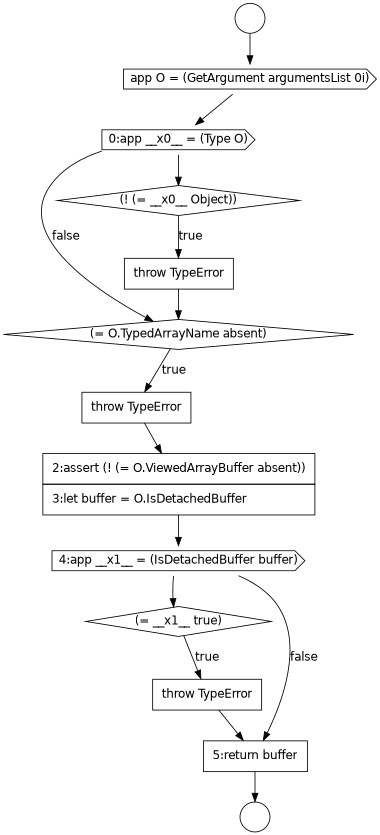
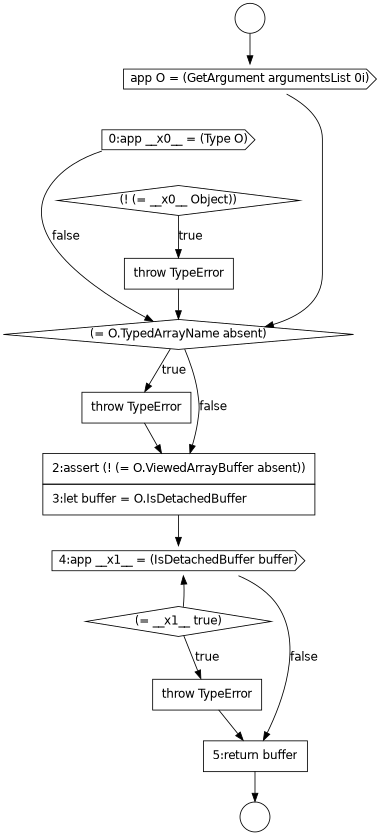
(217, 107) -> (322, 214)
(178, 166) -> none
none -> (198, 396)
(173, 587) -> (184, 596)
